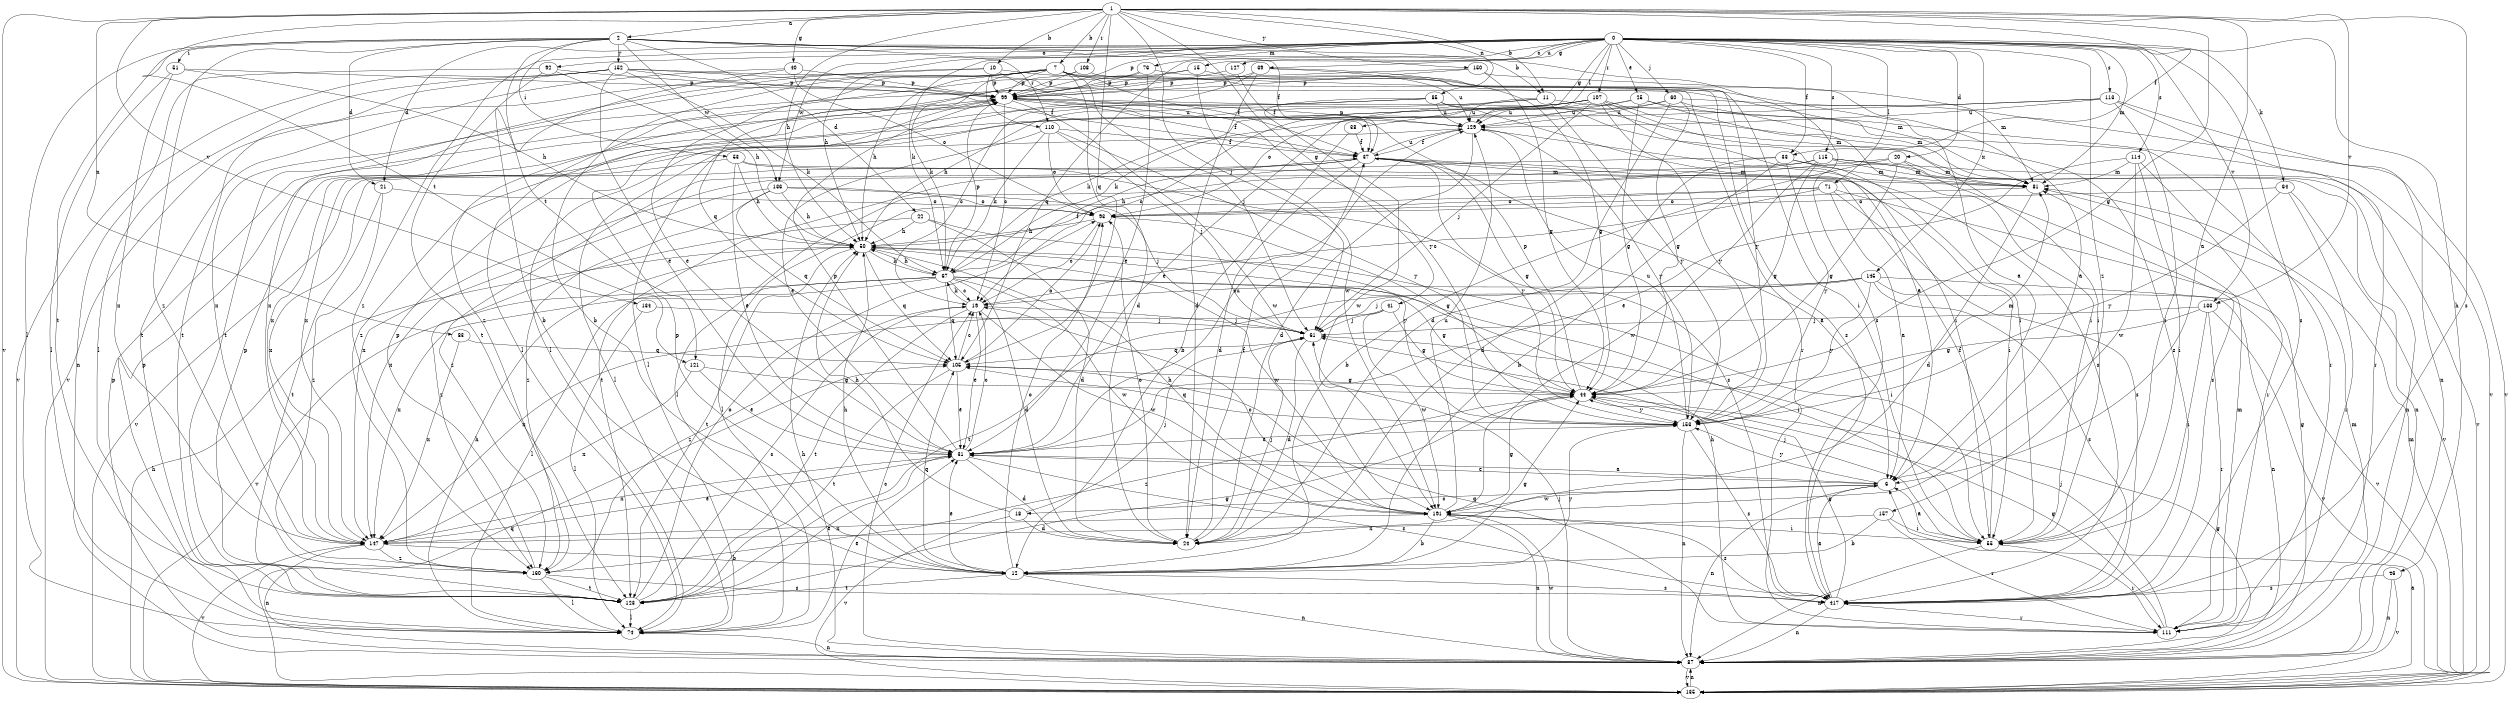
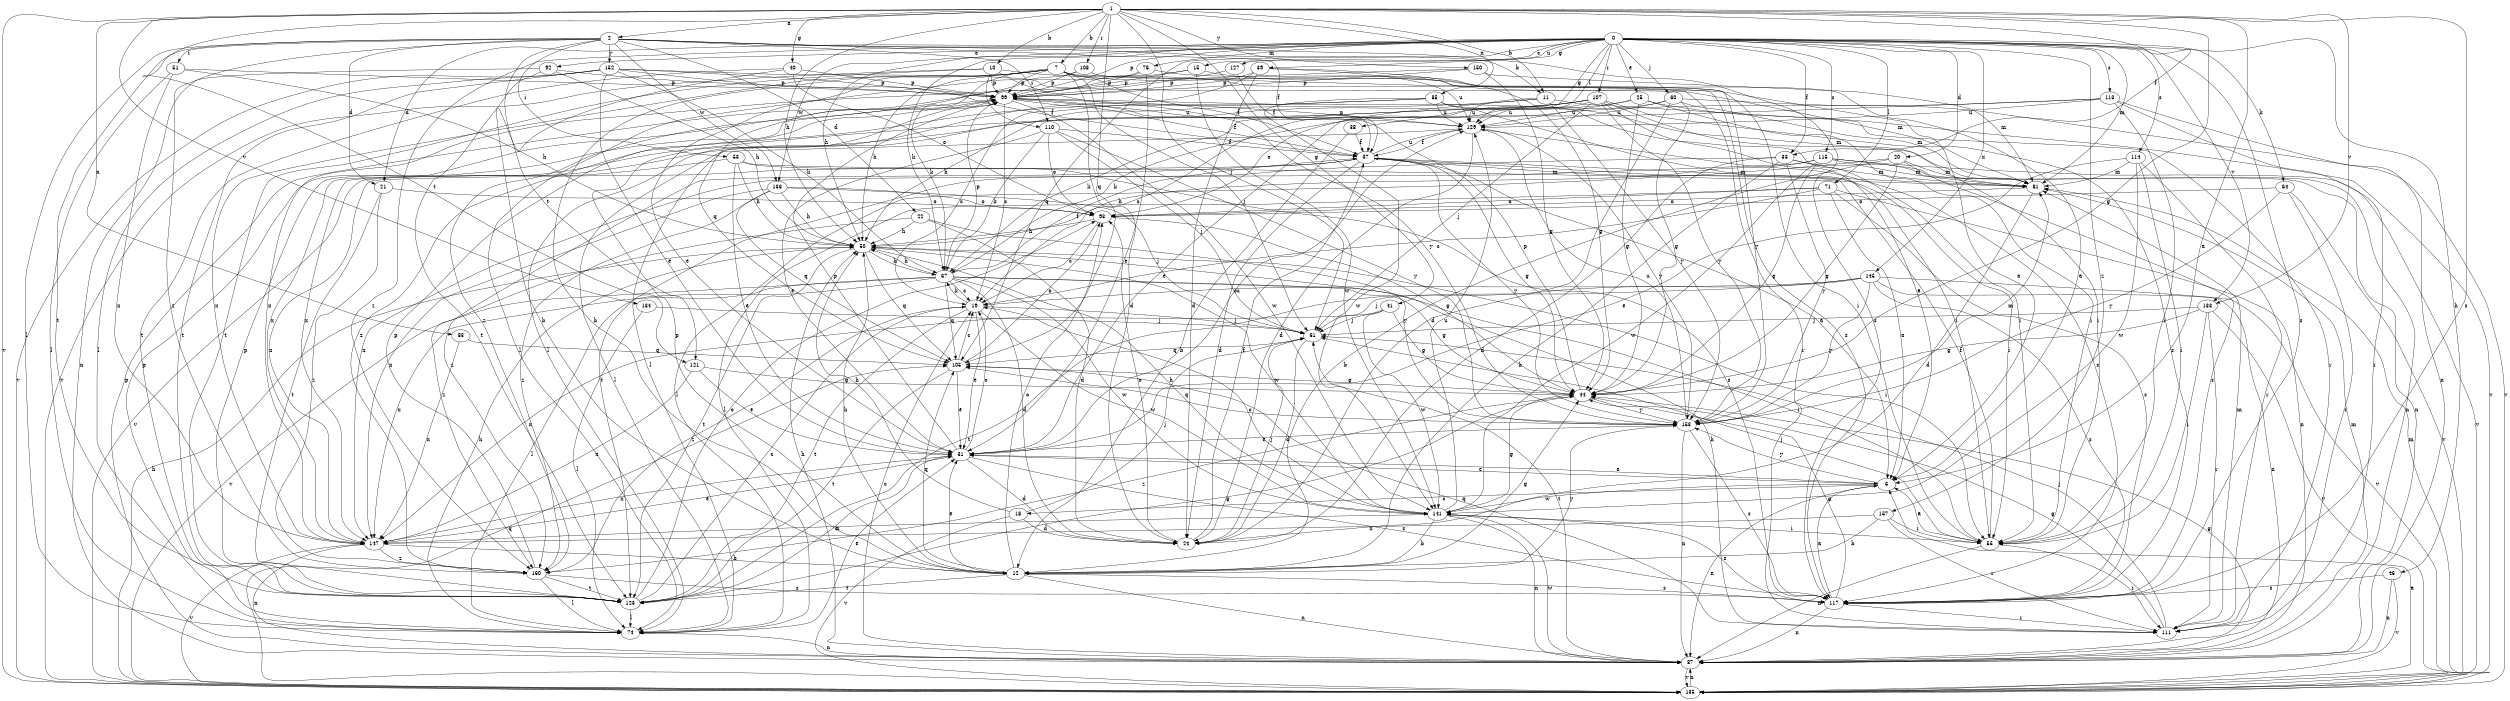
(2302, 425) -> (2302, 425)
(1560, 499) -> (1560, 499)
(1437, 514) -> (1437, 514)
(1834, 603) -> (1834, 603)
